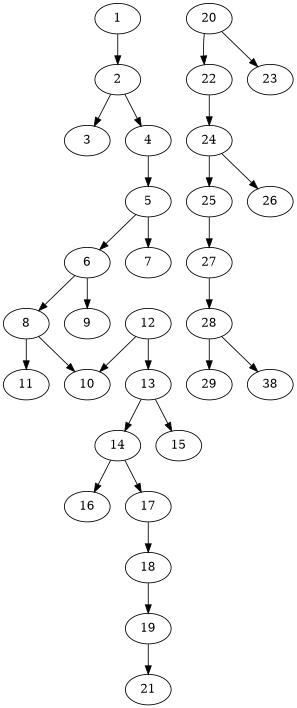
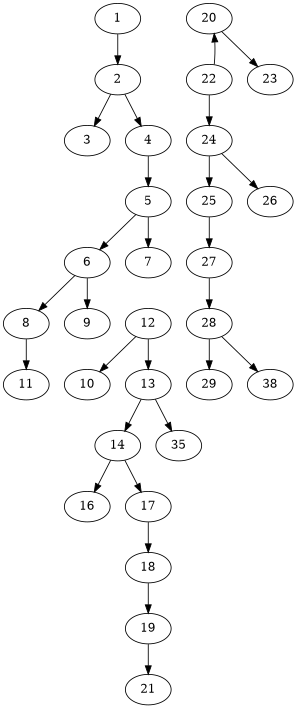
(204, 45) -> (215, 53)
(54, 351) -> none
(179, 446) -> (179, 446)
